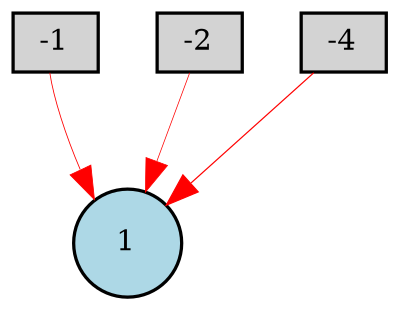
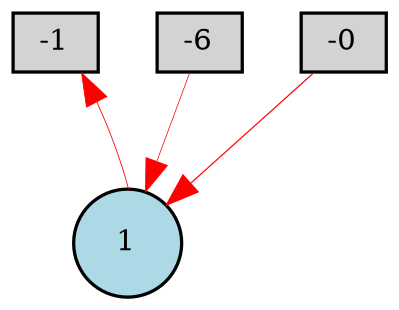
(200, 43) -> (200, 43)
(344, 43) -> (344, 43)
(62, 122) -> (114, 145)
